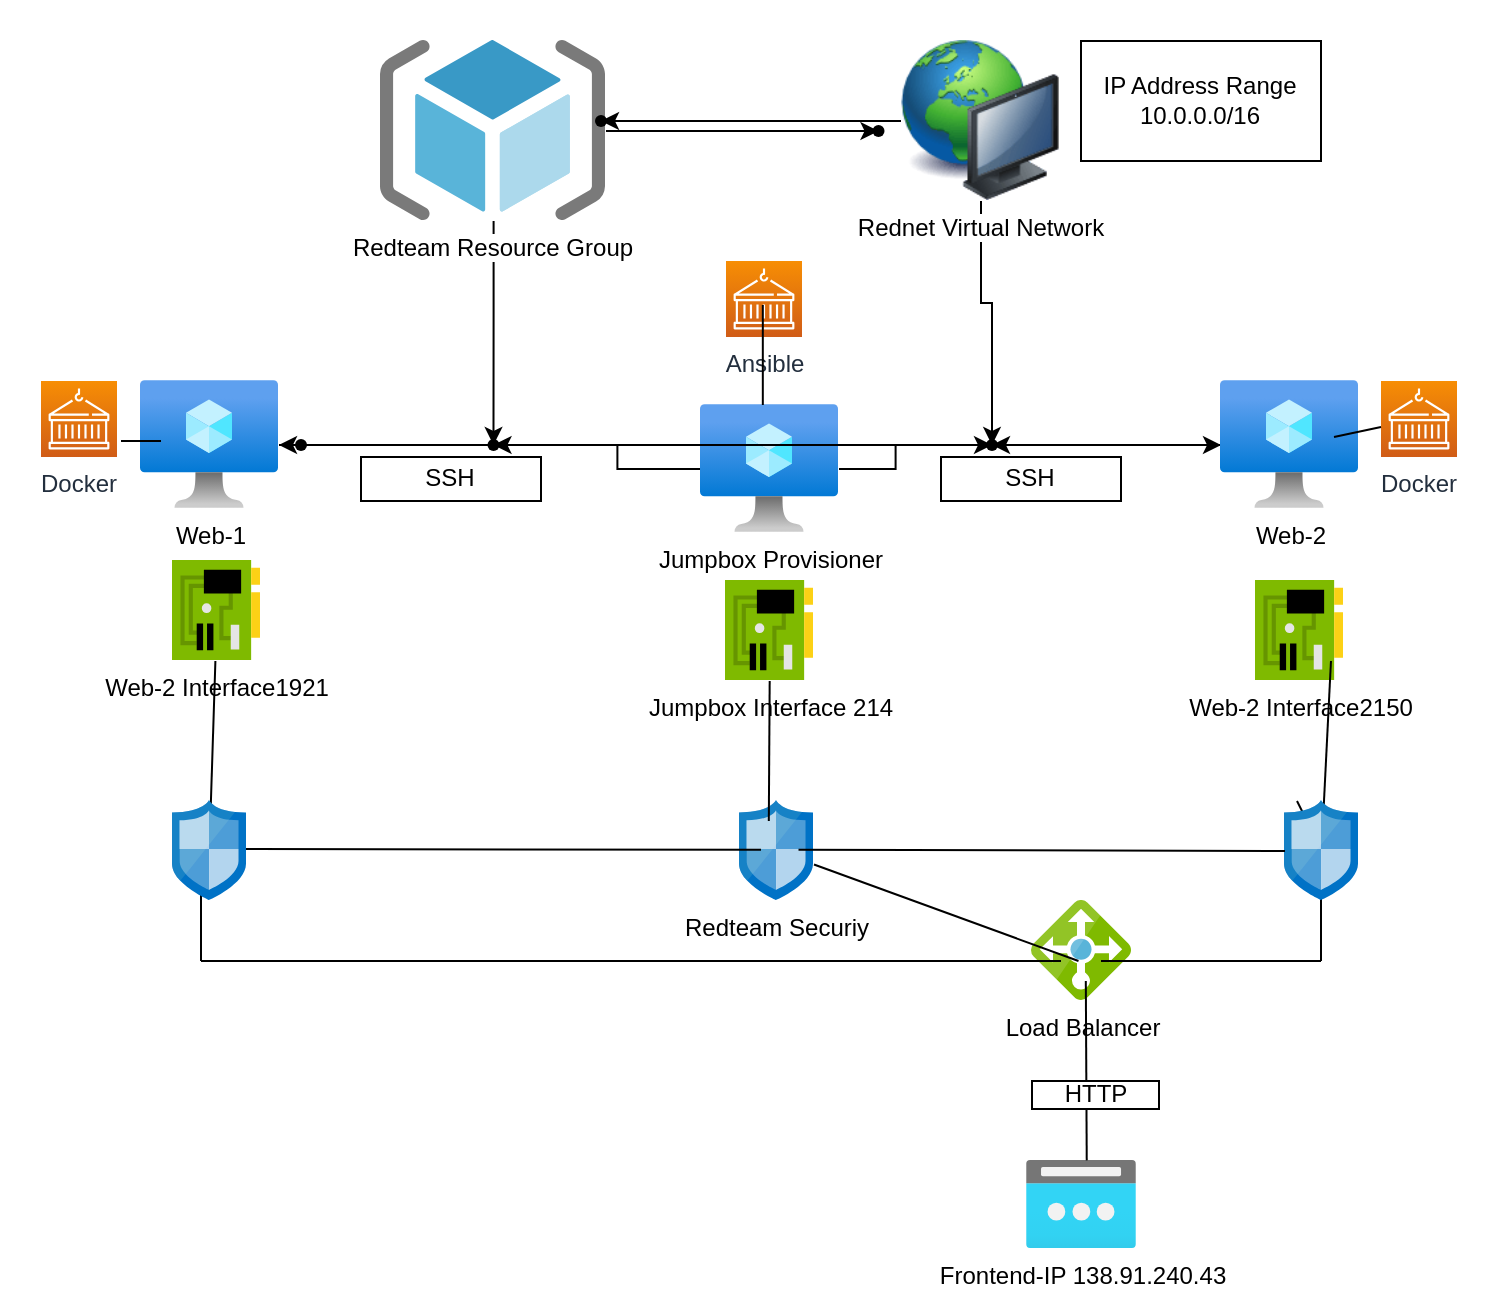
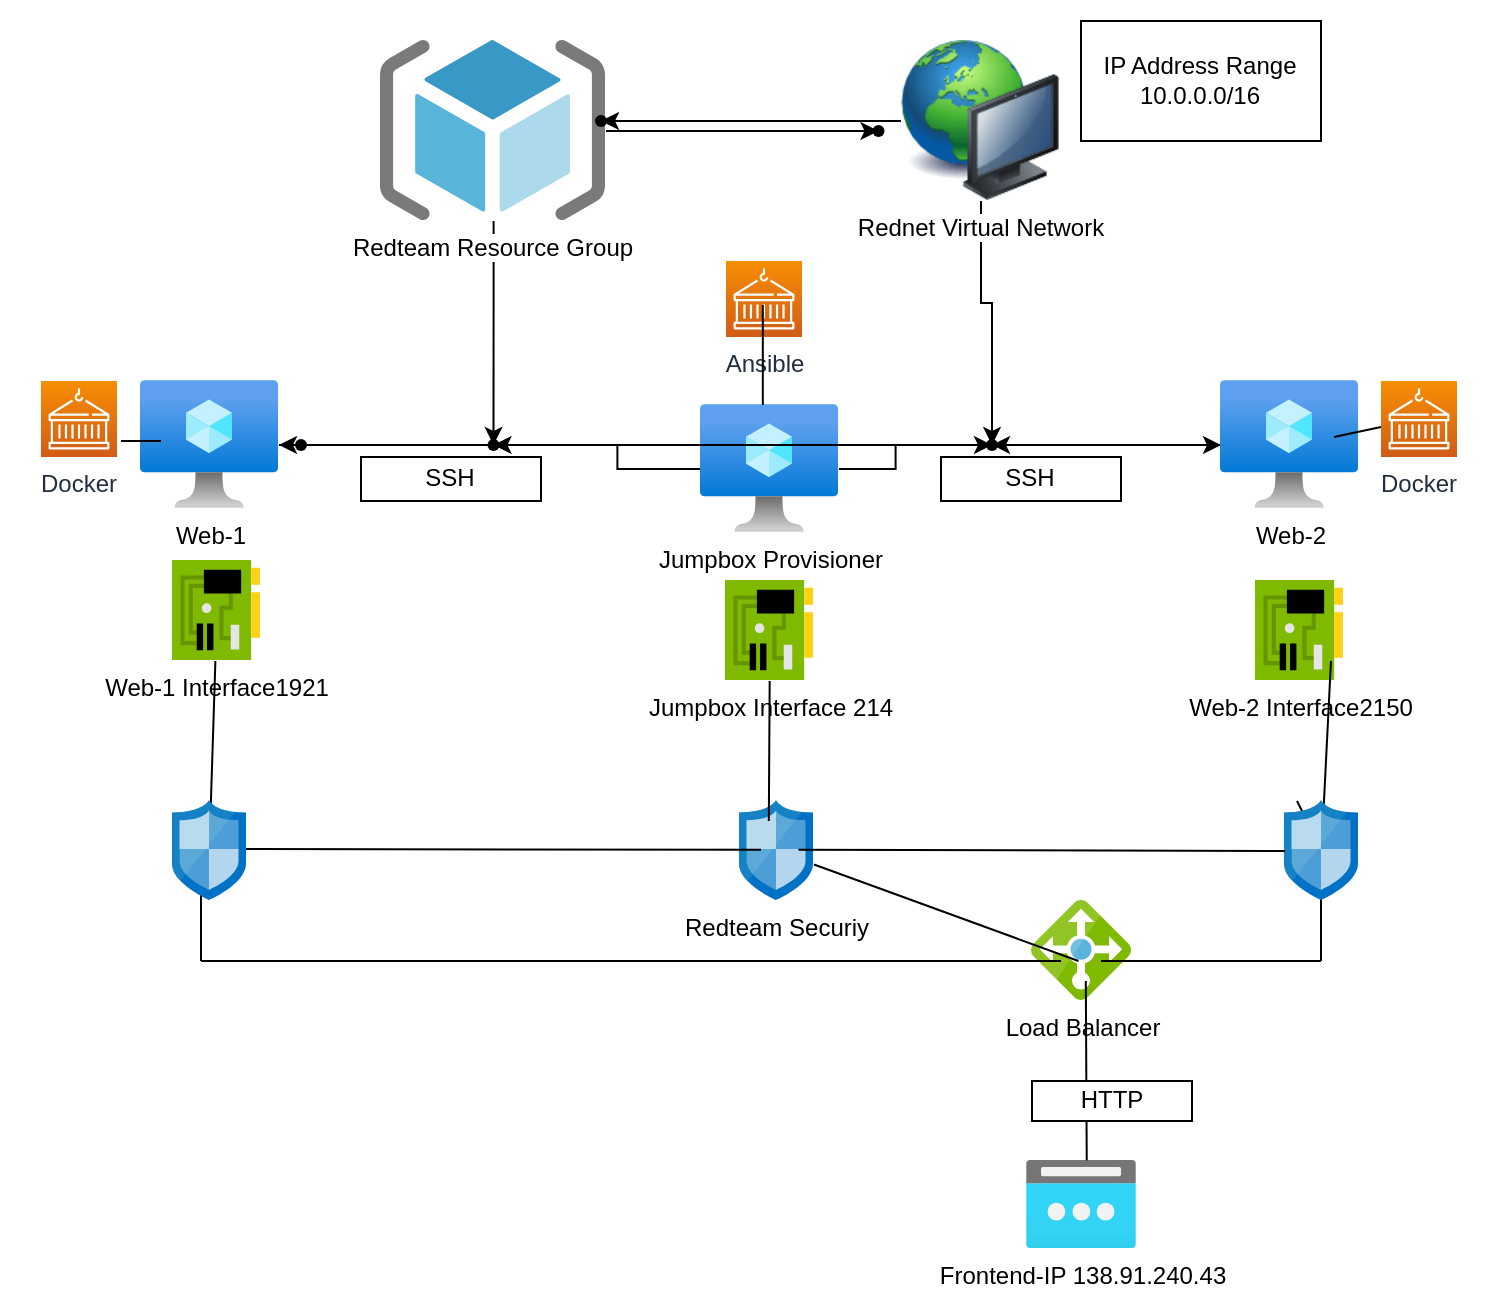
(1201, 101) -> (1201, 81)
(218, 689) -> (218, 689)
(1096, 1095) -> (1112, 1101)
